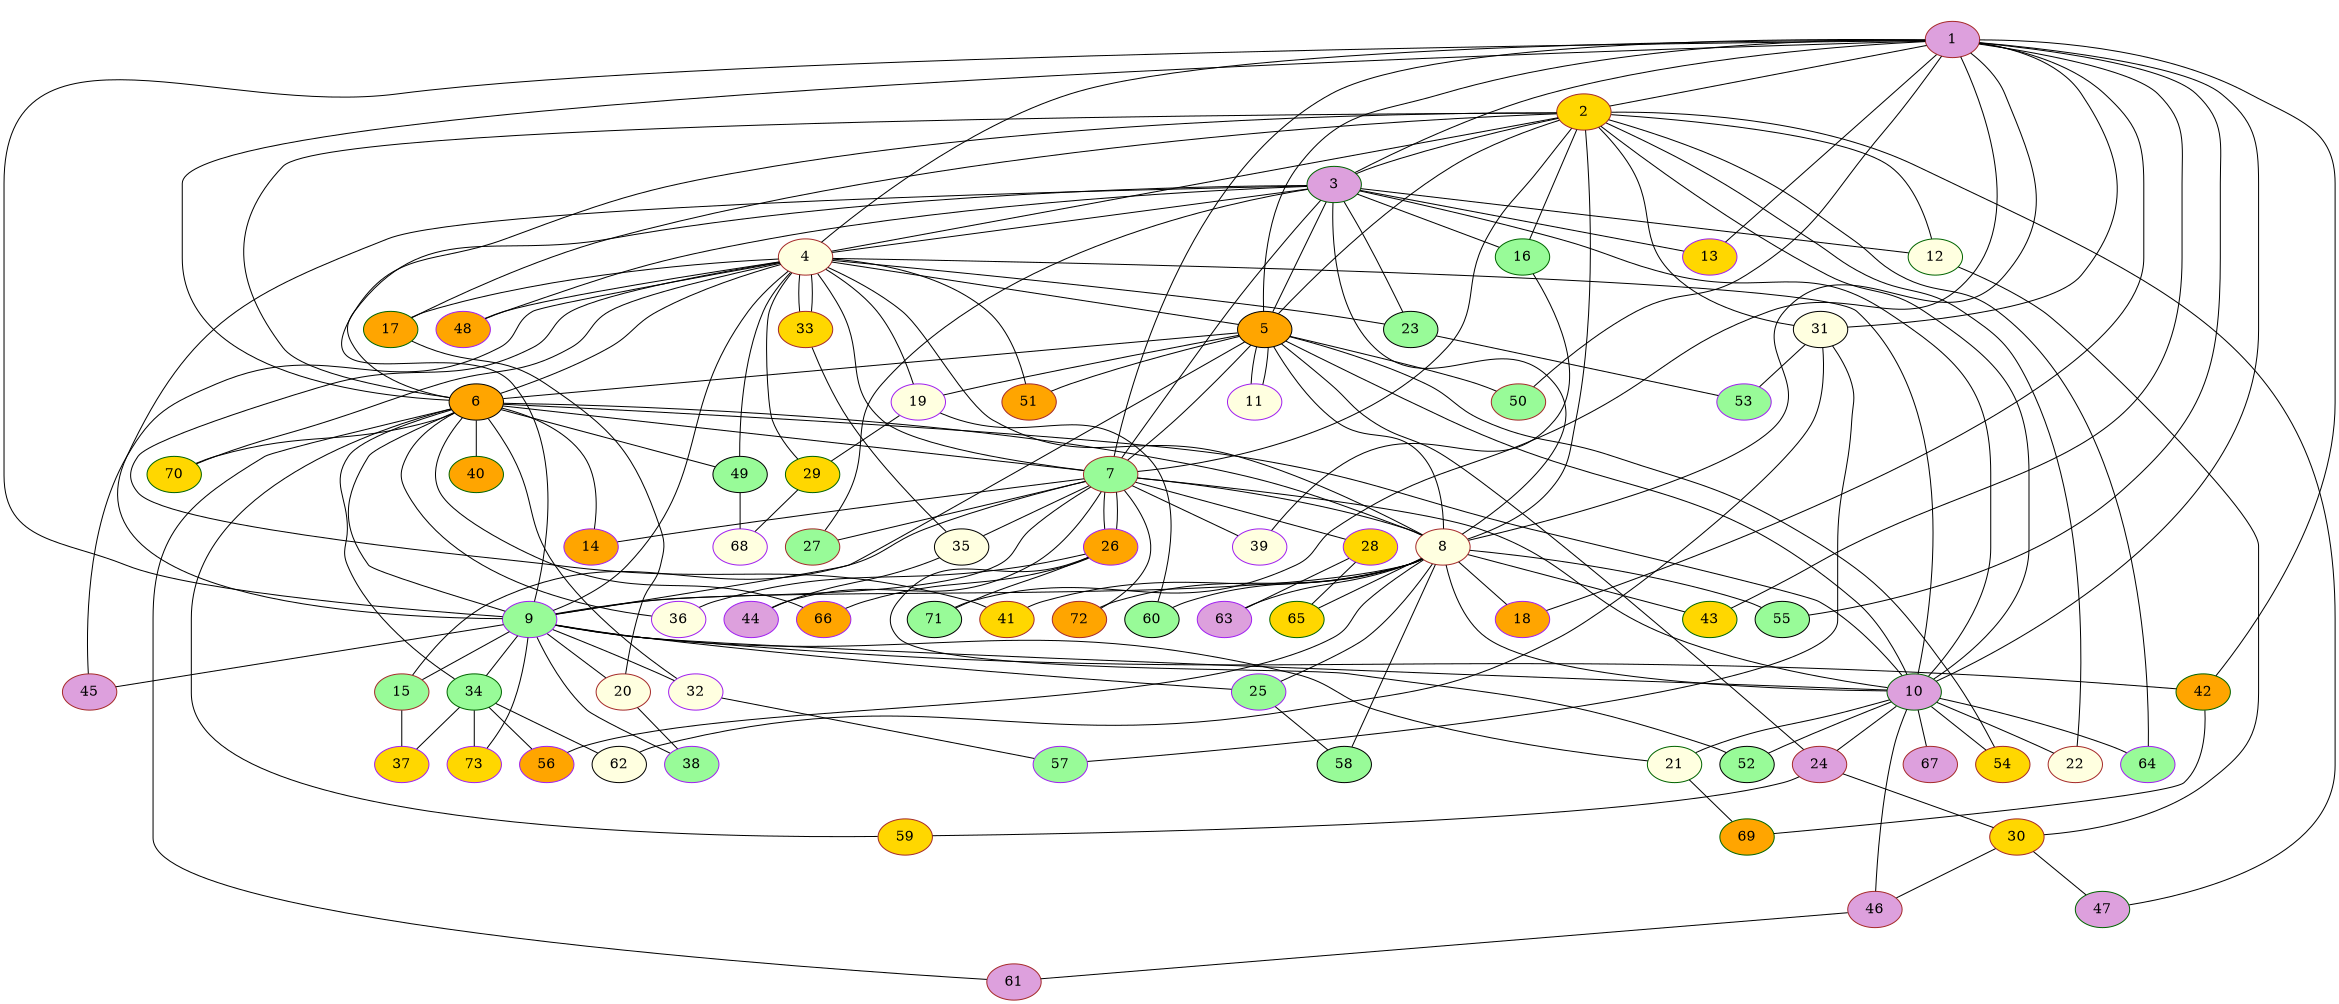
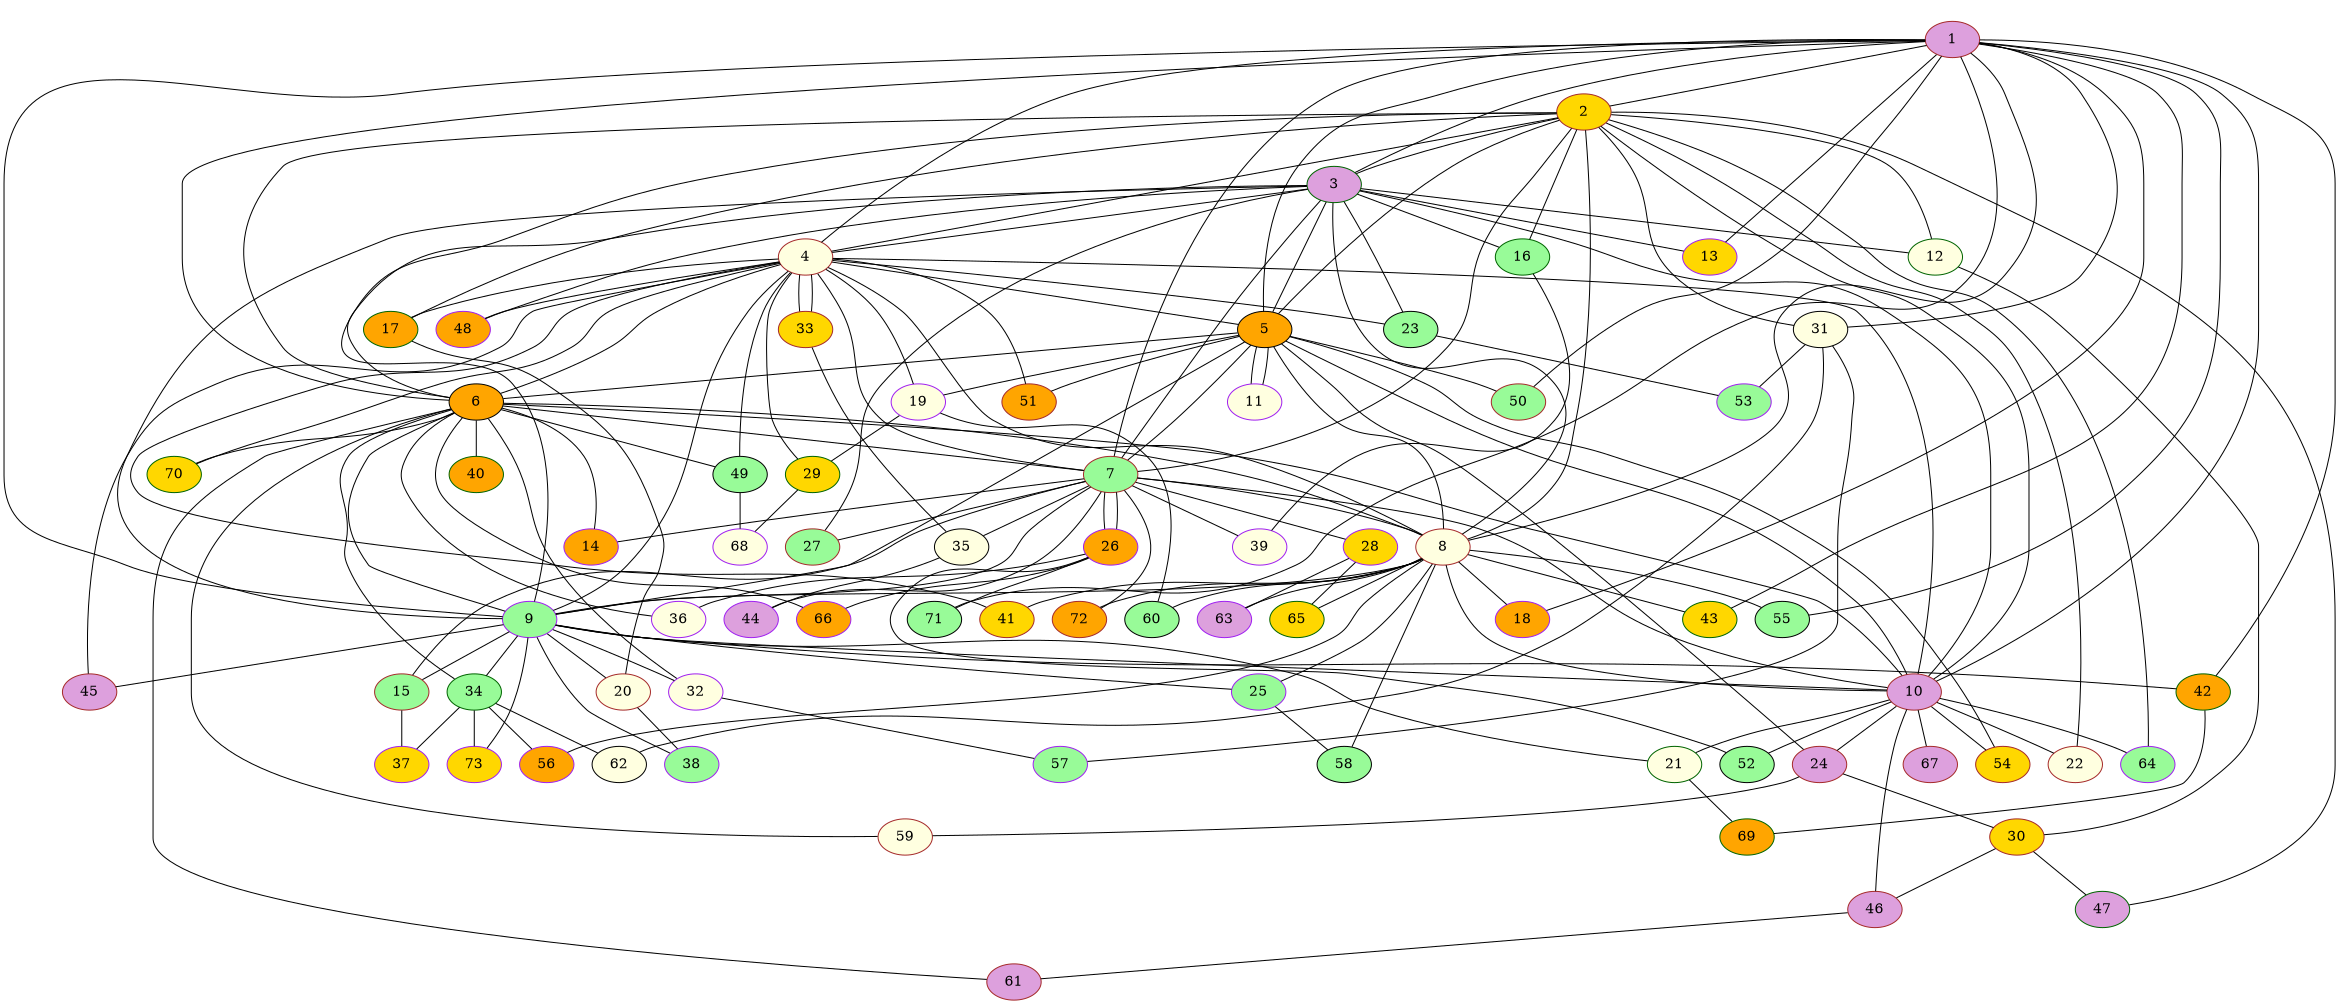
(1914, 692) -> (1914, 692)
(905, 837) -> (905, 837)
